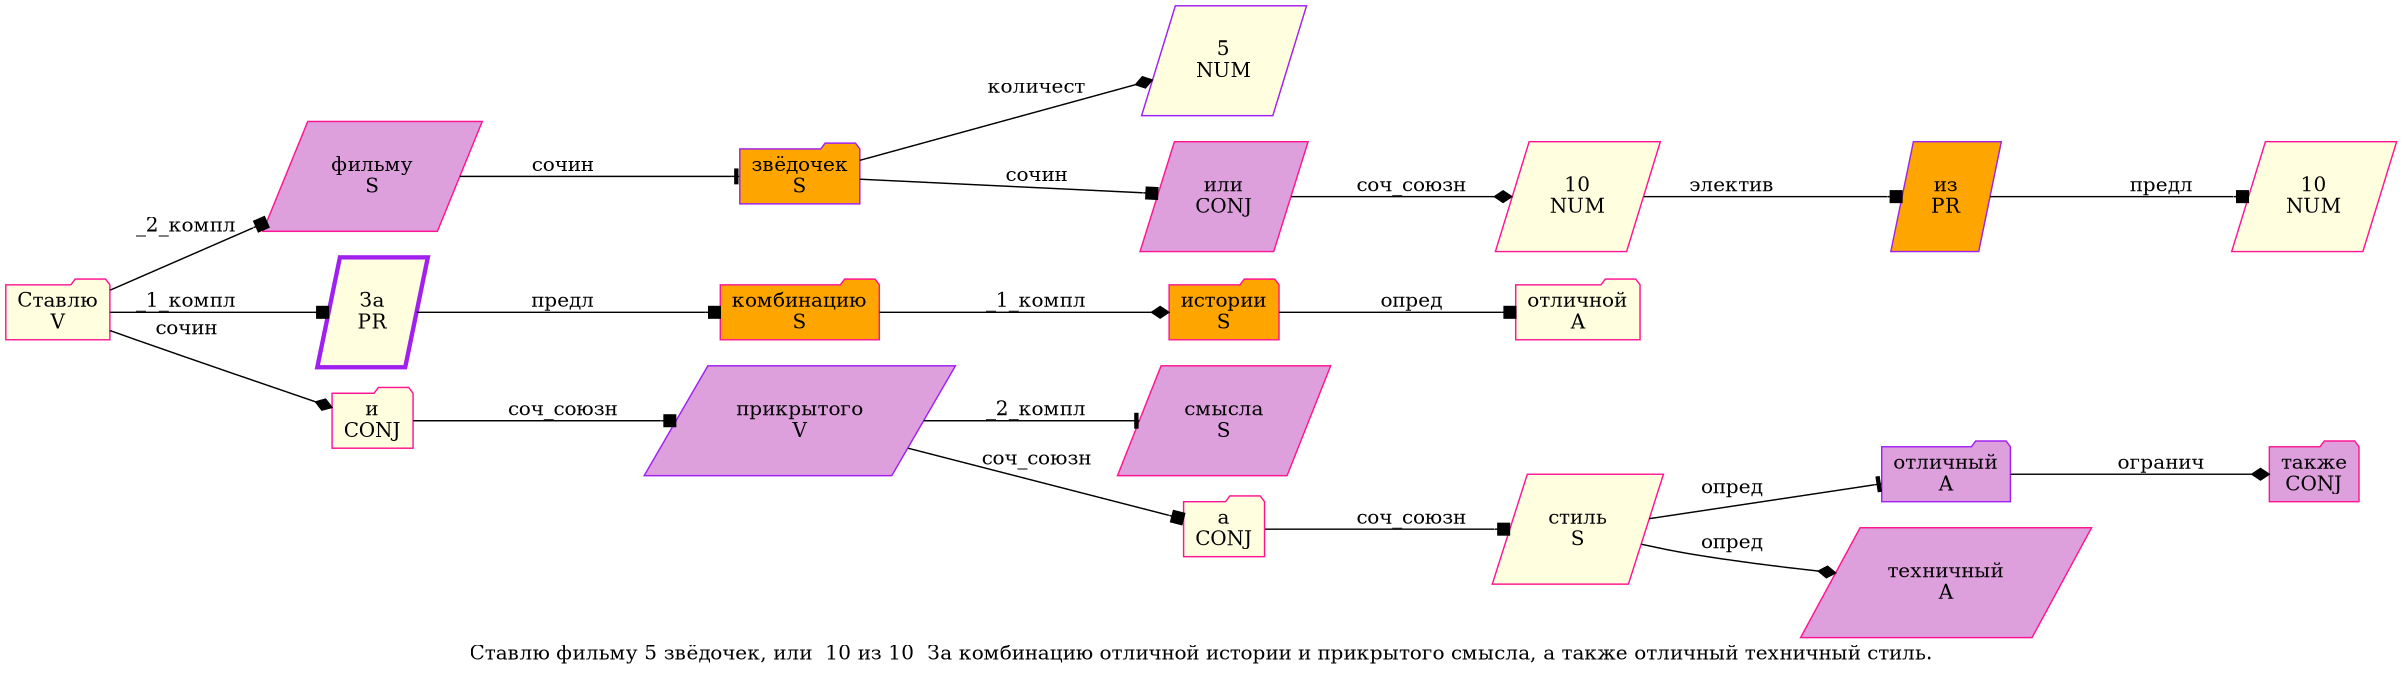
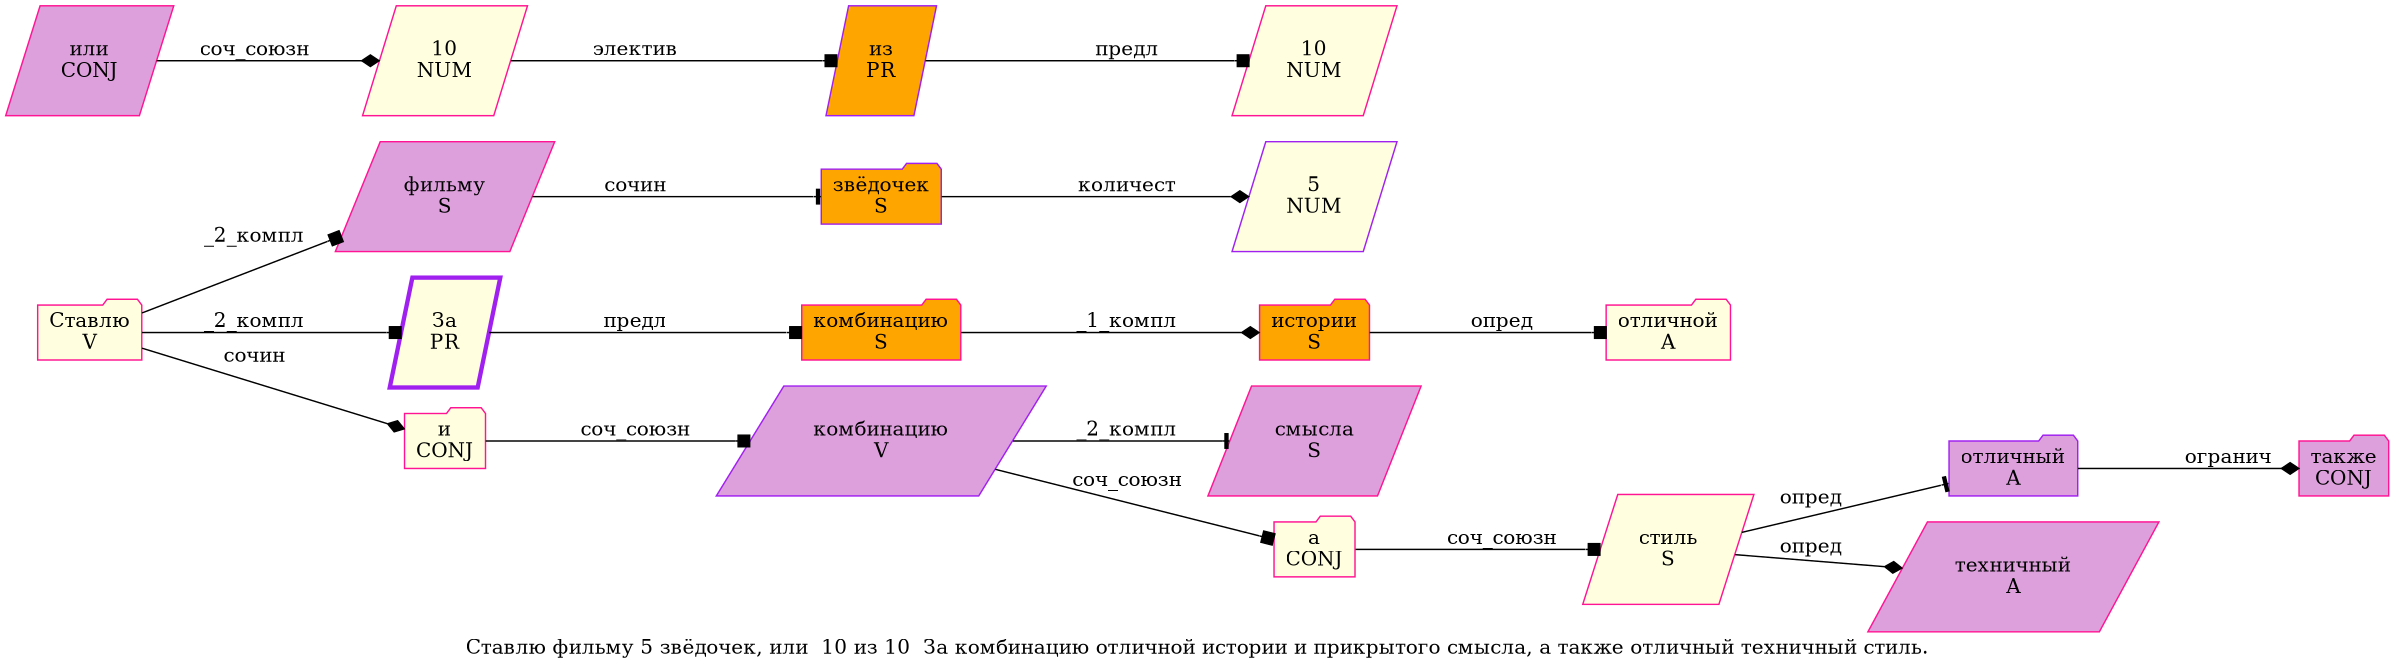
(1001, 186) -> none
(187, 301) -> (255, 322)
(800, 421) -> (881, 441)
